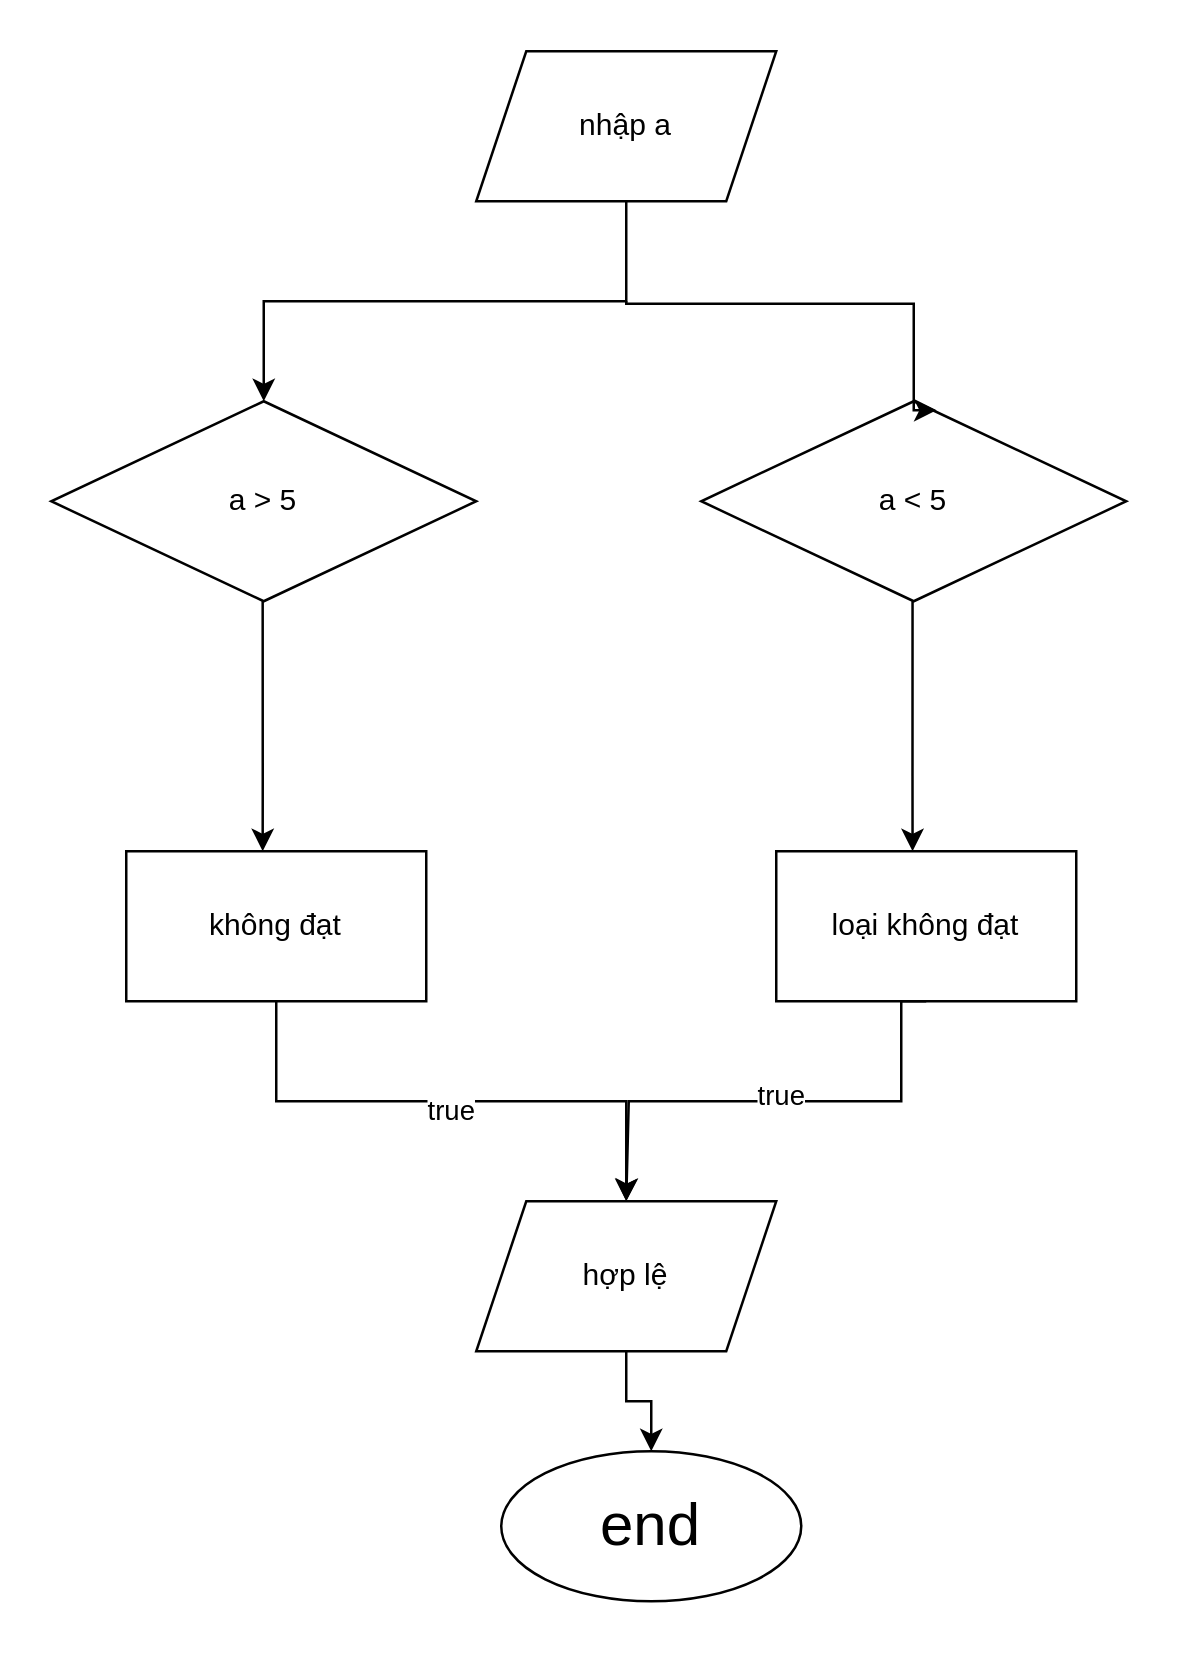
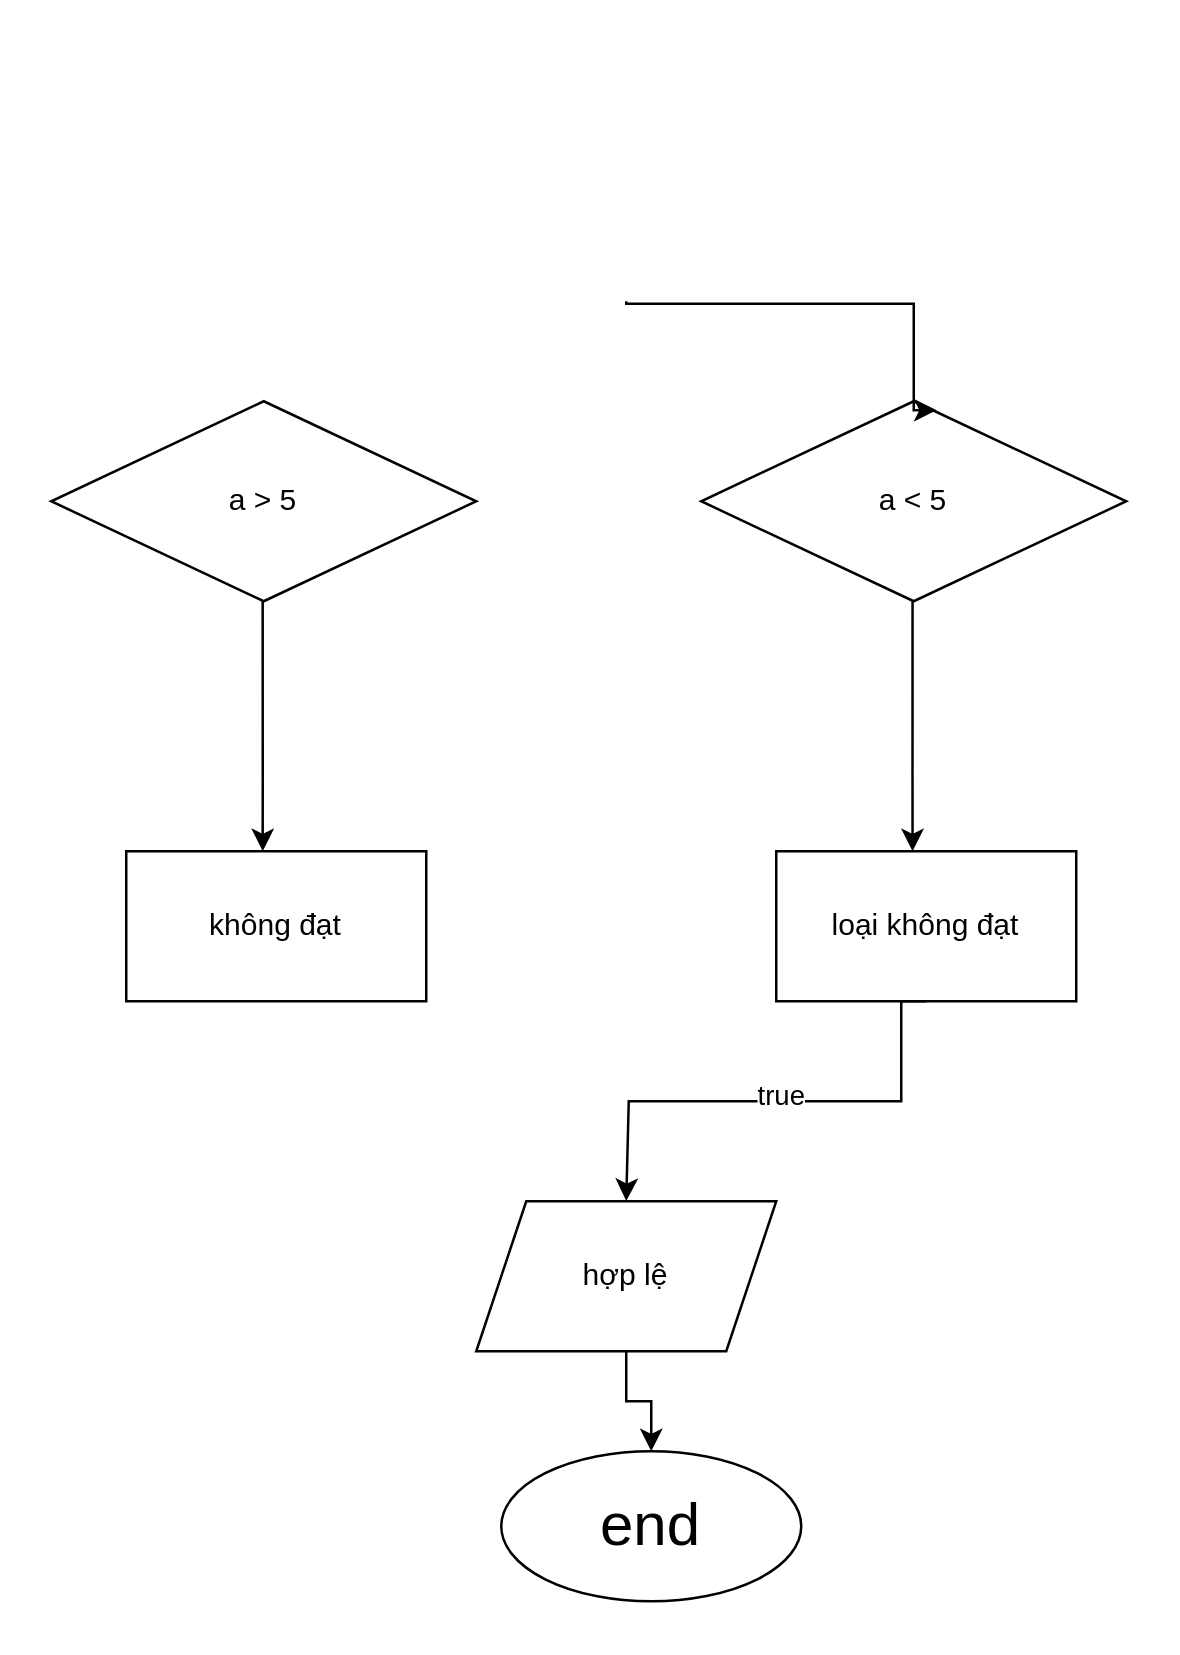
(626, 126) -> none
(453, 301) -> none
(304, 1101) -> none
